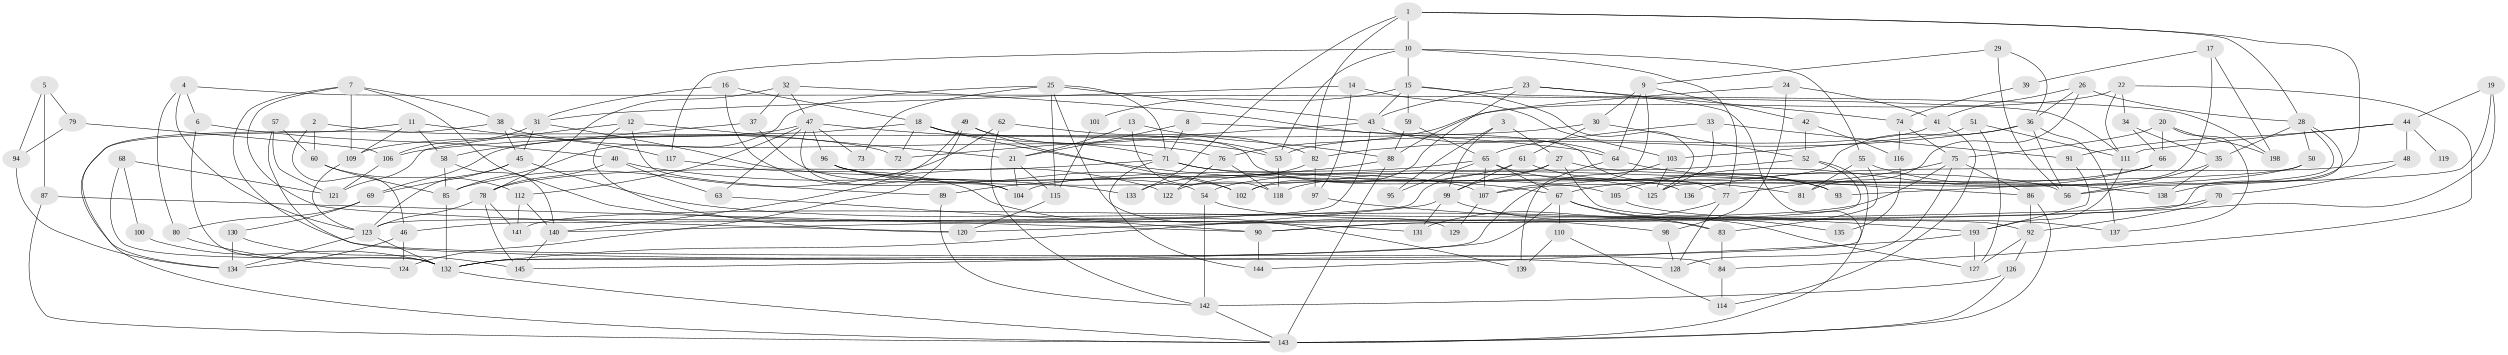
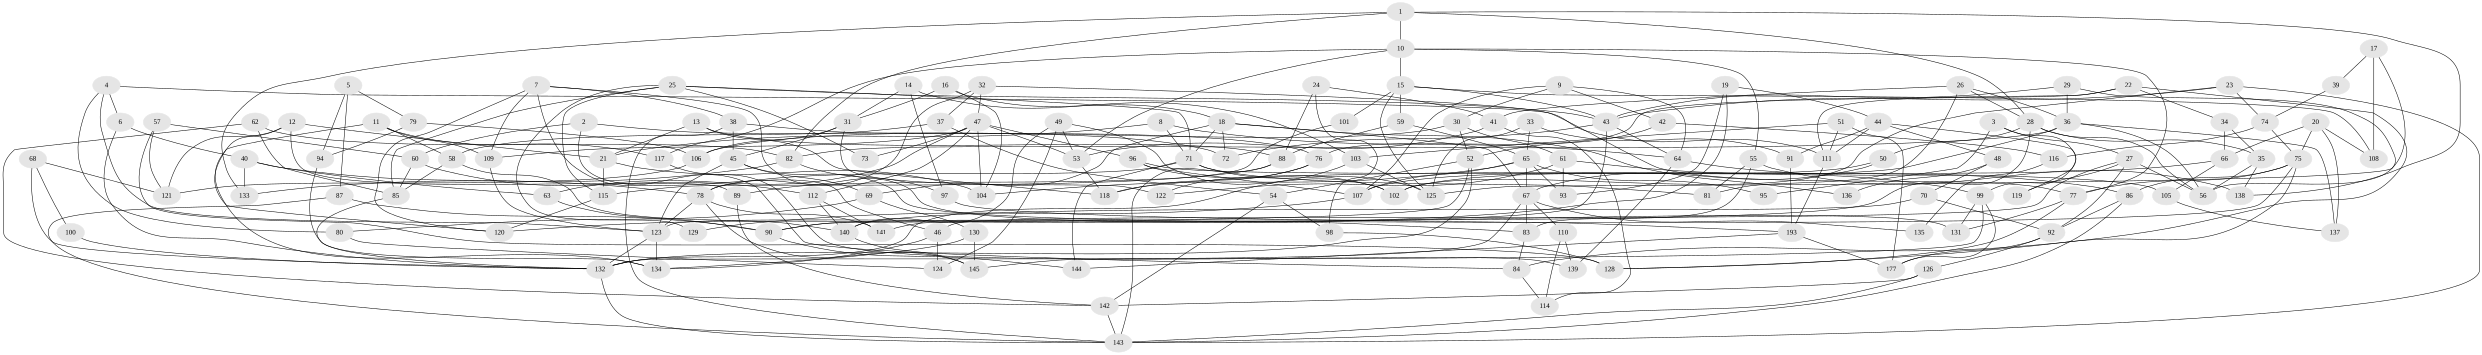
(1821, 67) -> (1835, 96)
(2275, 159) -> (2374, 159)
(1503, 177) -> (2073, 177)
(1974, 269) -> (1891, 269)
